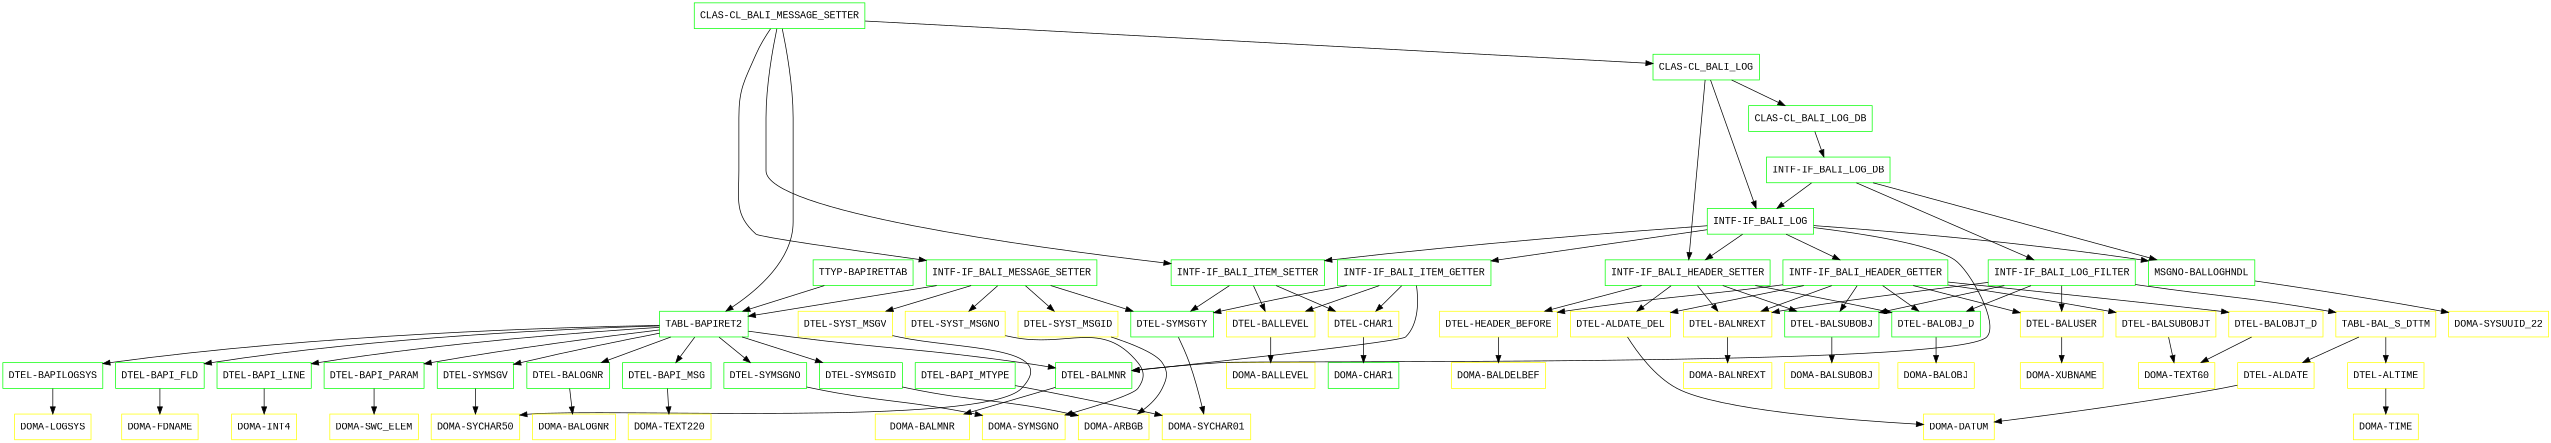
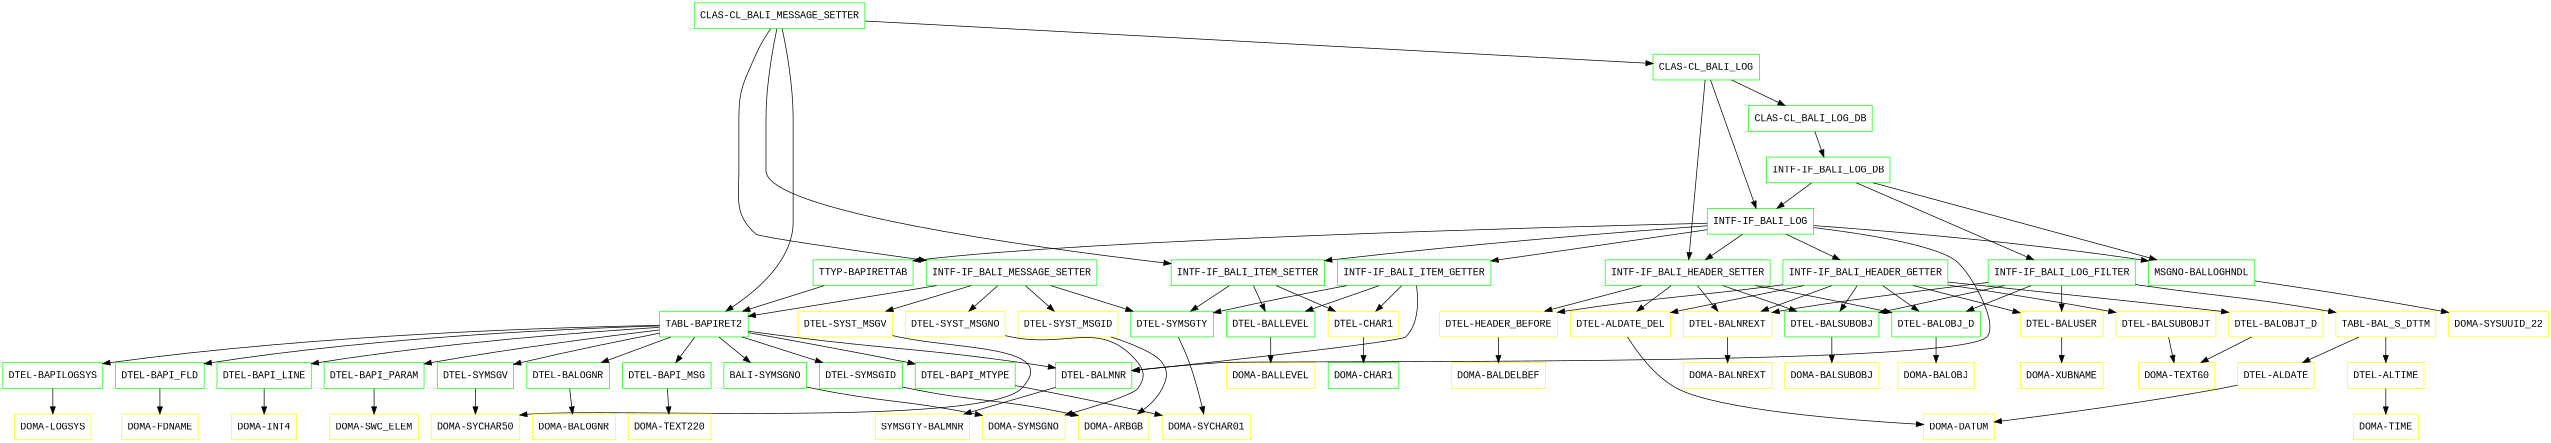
none -> (1313, 236)
(1271, 324) -> (1271, 324)
none -> (828, 347)
(765, 376) -> (765, 376)
(922, 427) -> (922, 427)
